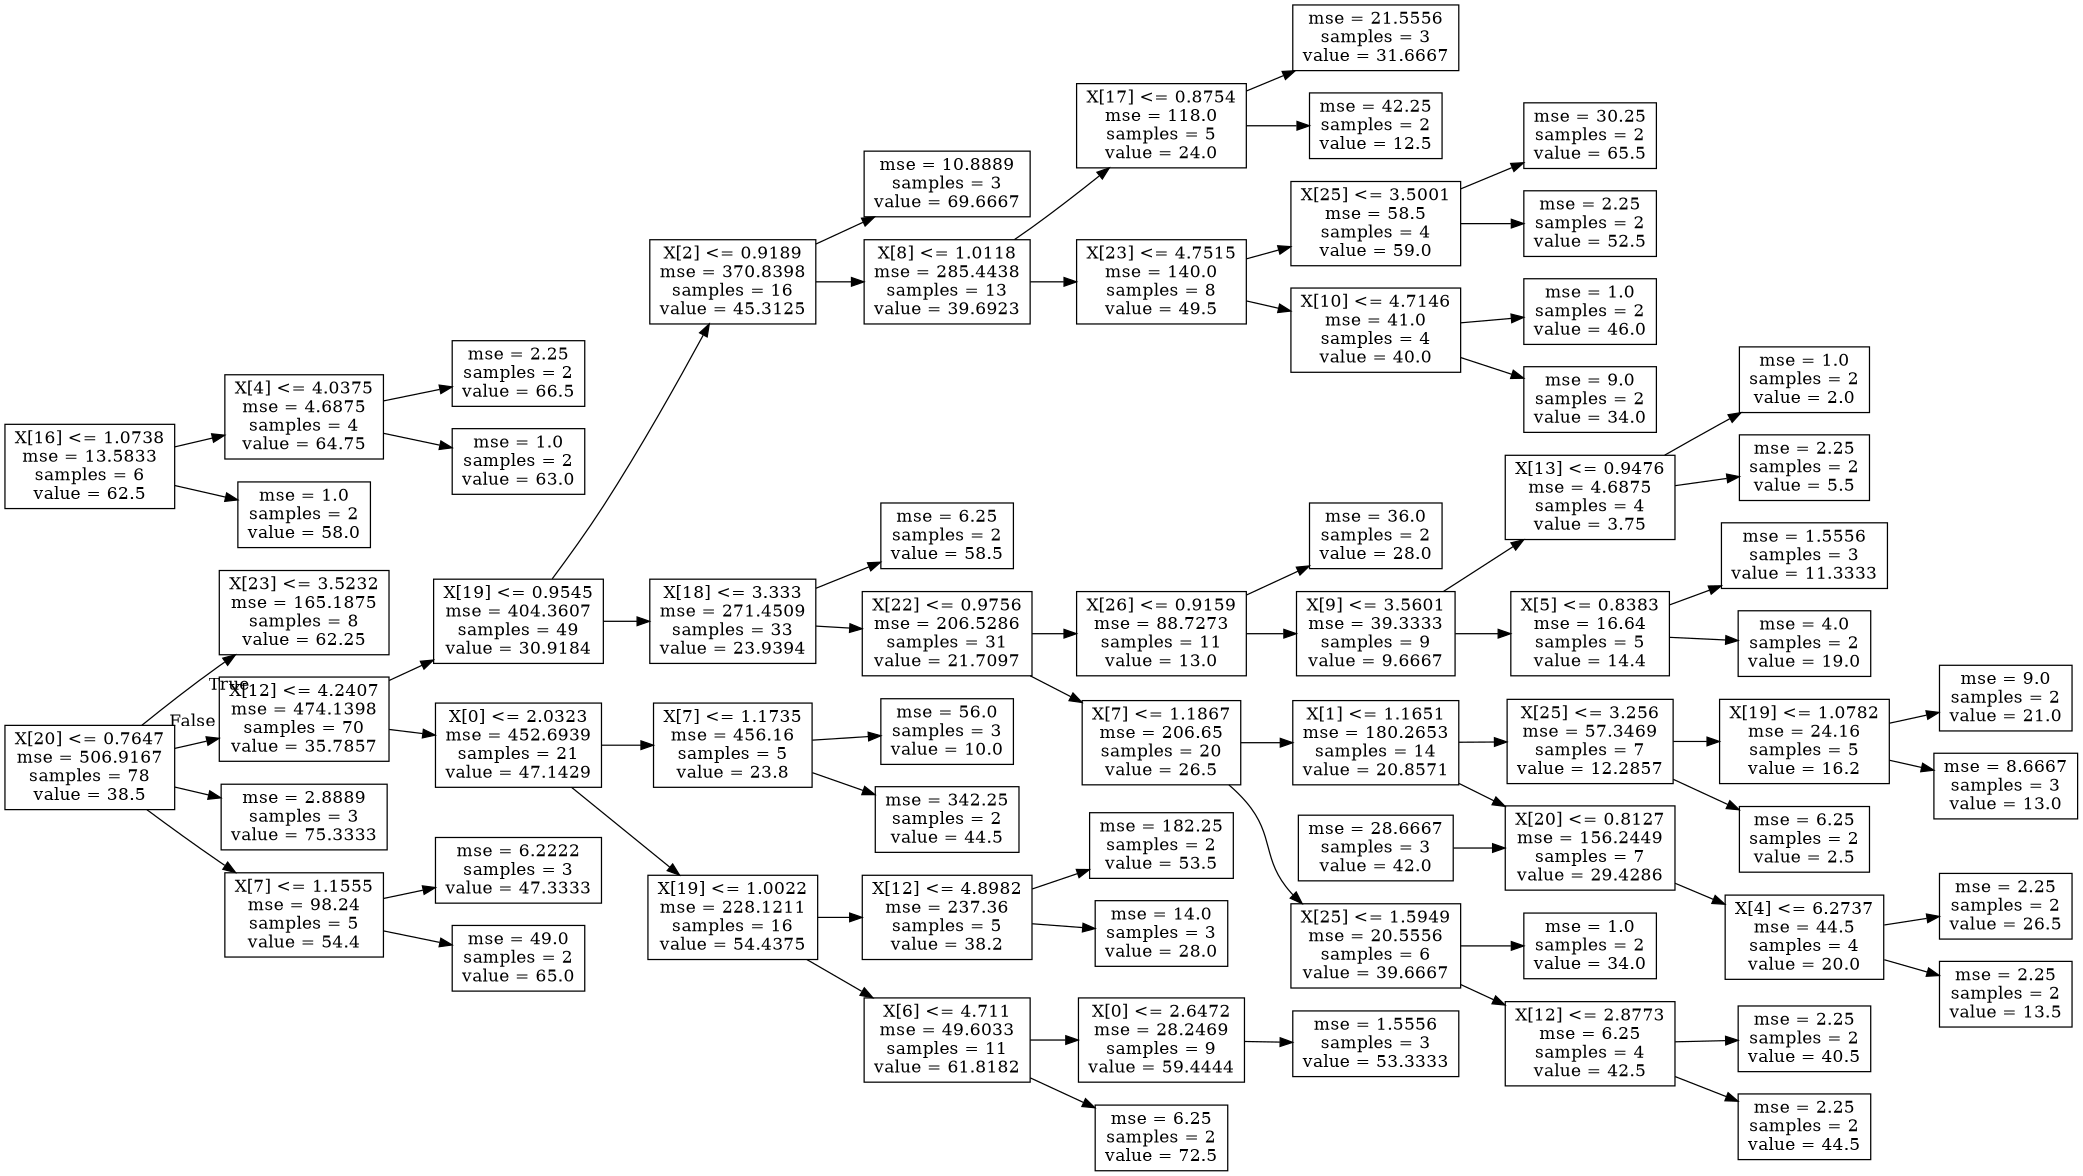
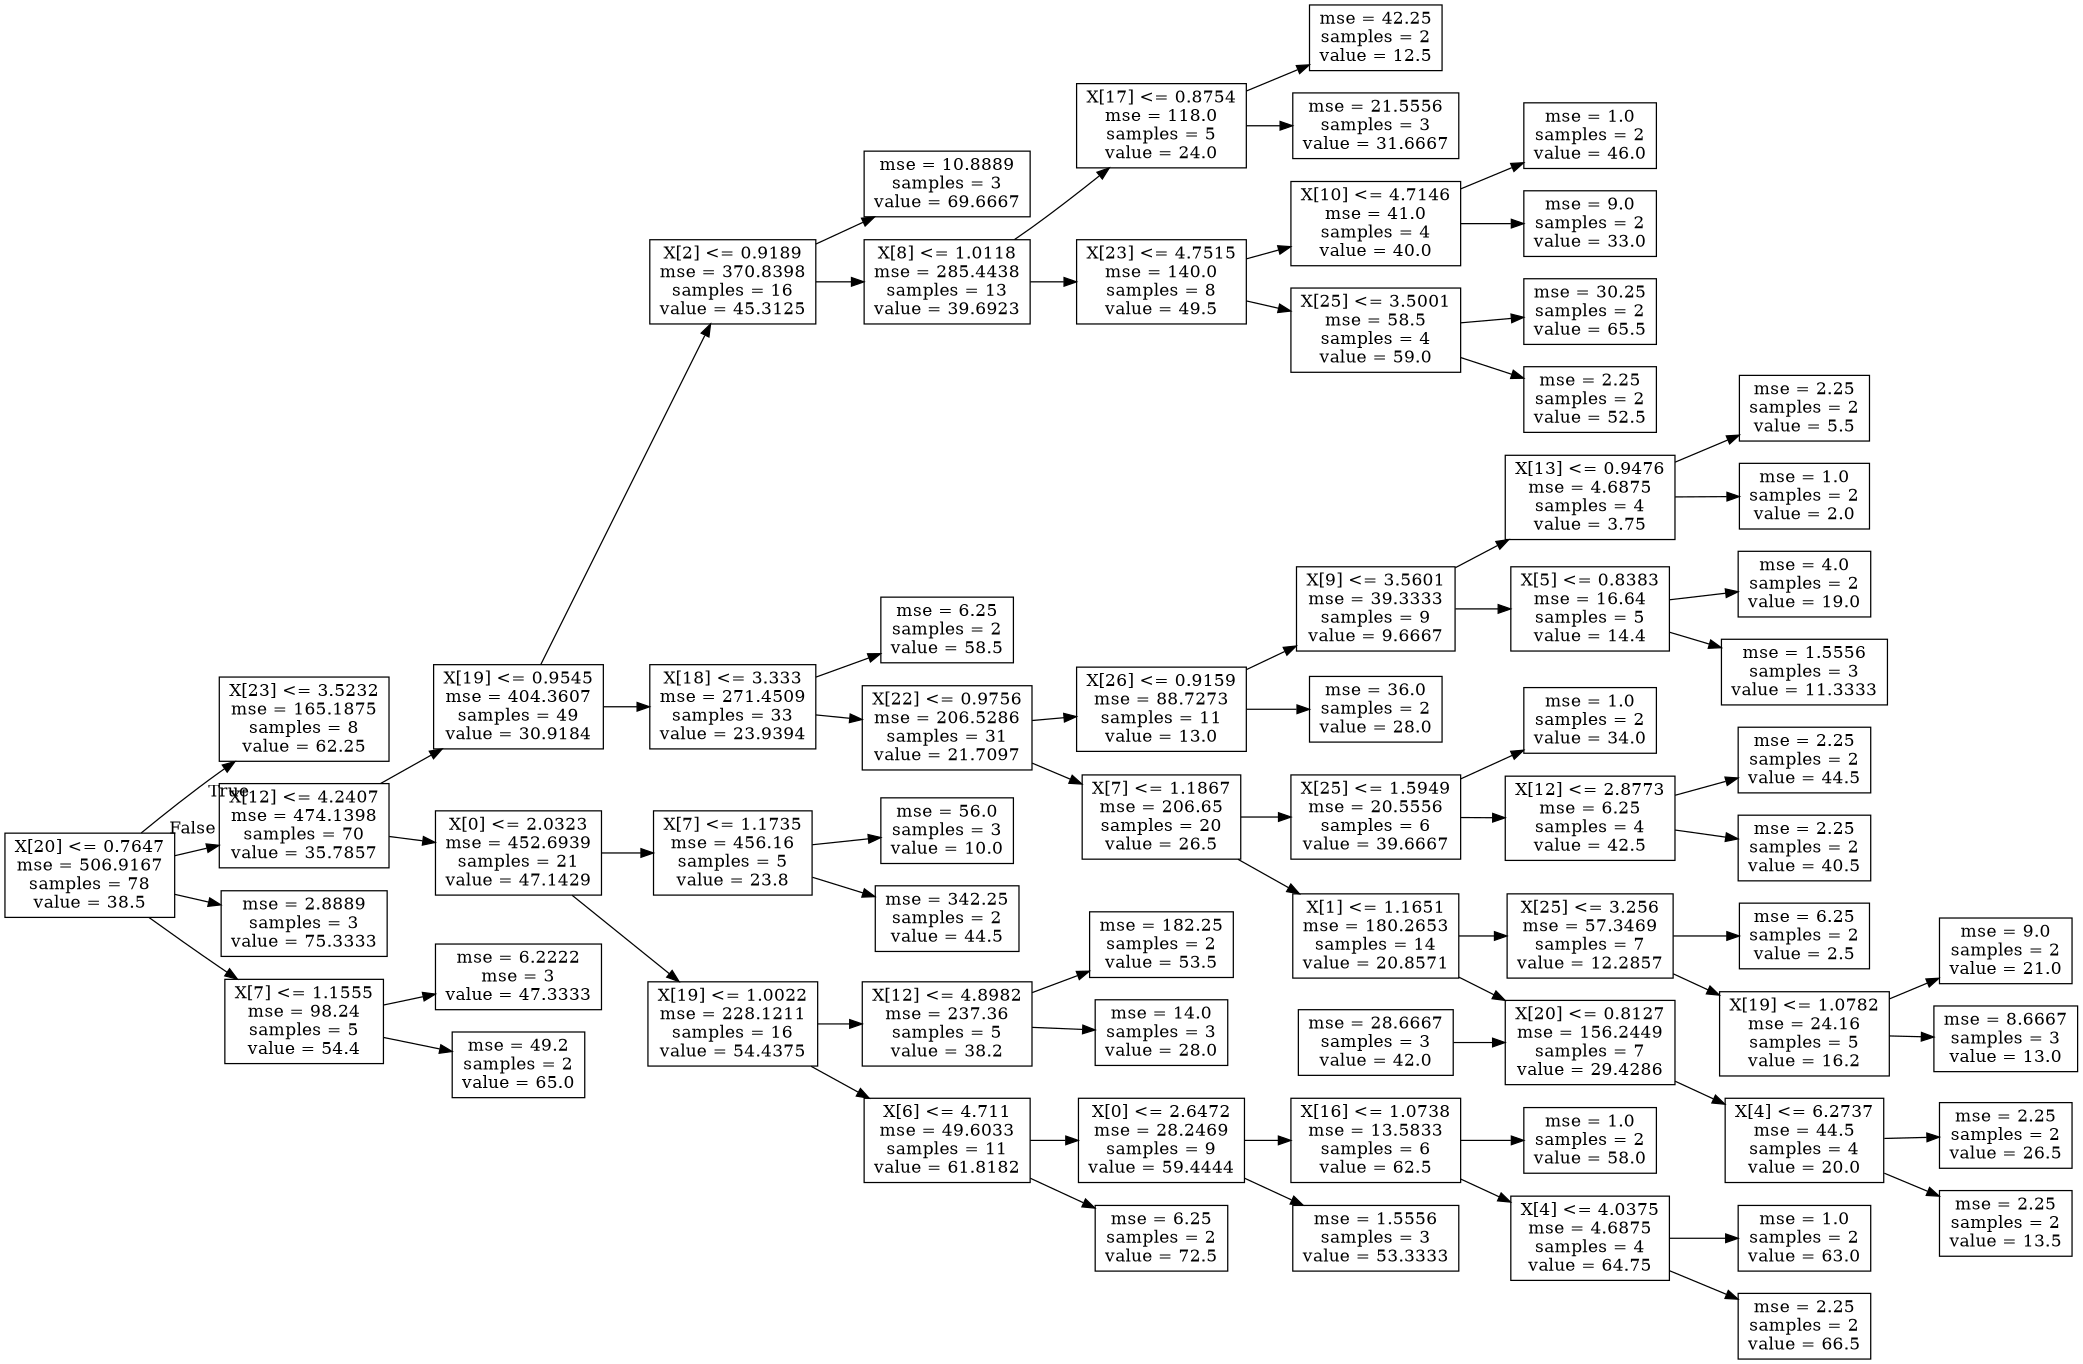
(1590, 400) -> (1590, 224)
(518, 870) -> (518, 977)
(518, 958) -> (518, 1065)
none -> (1261, 1140)
